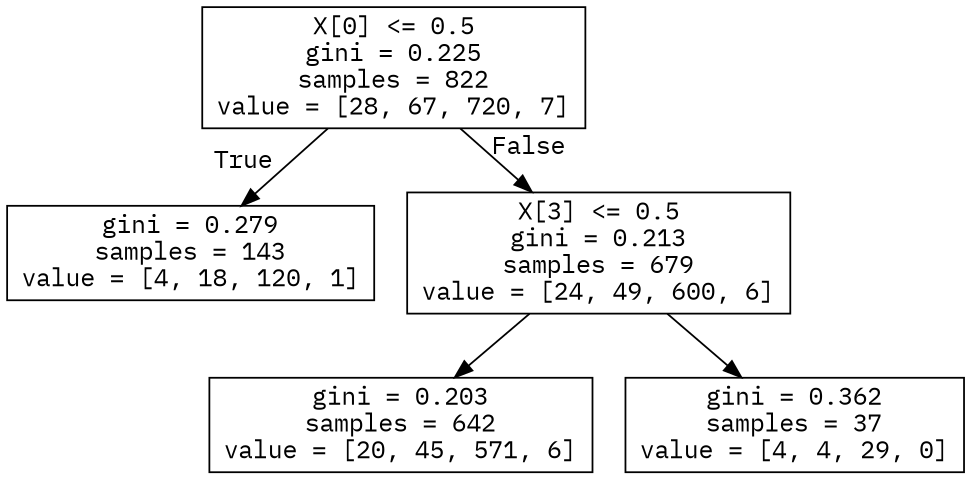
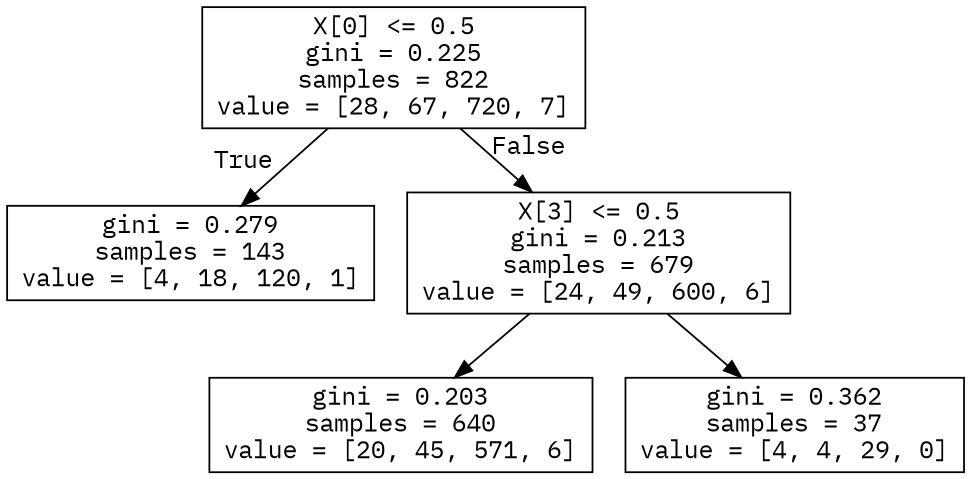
(401, 425) -> (401, 425)
